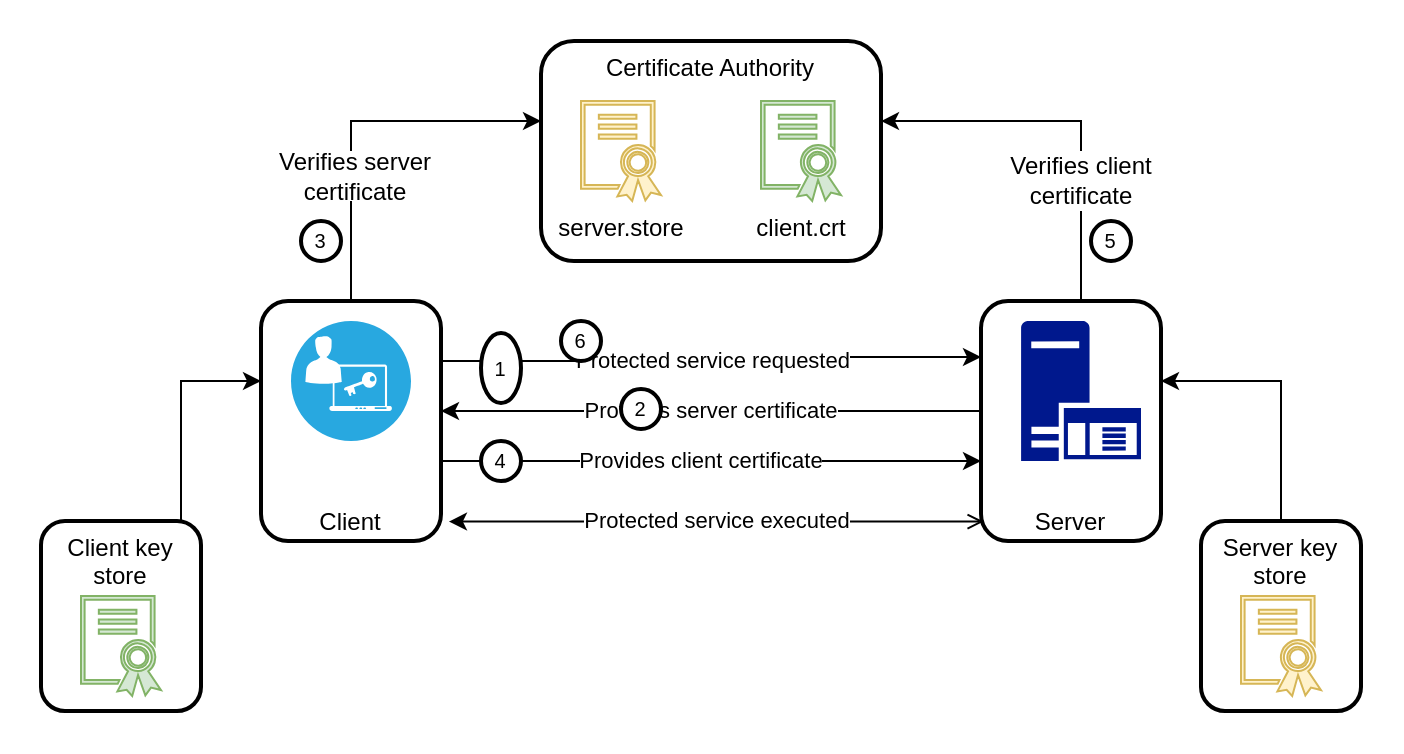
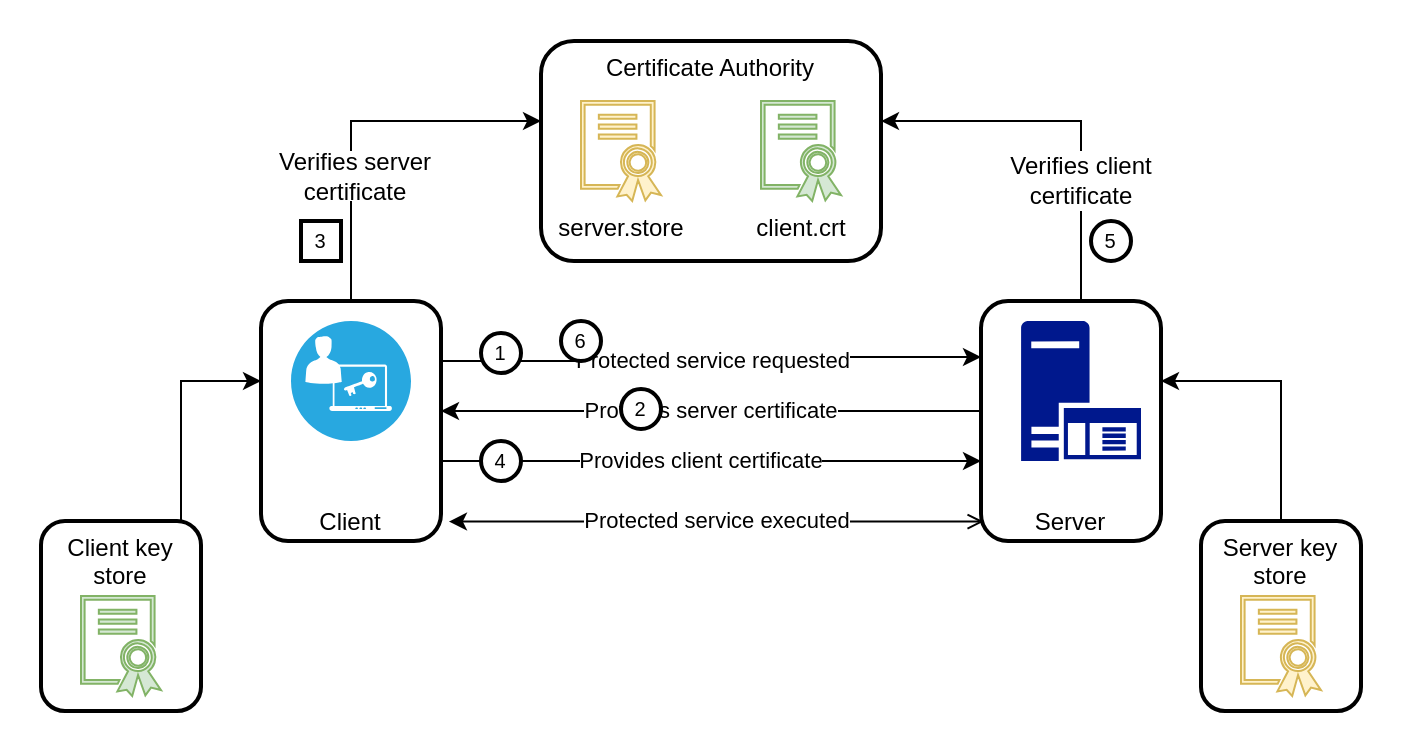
(321, 241) -> (321, 241)
(501, 368) -> (501, 353)
